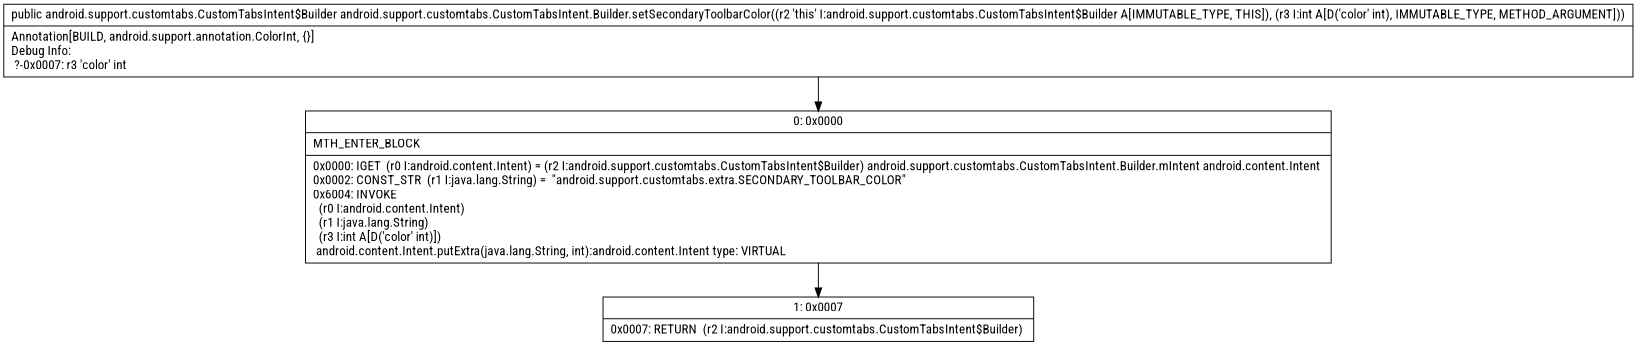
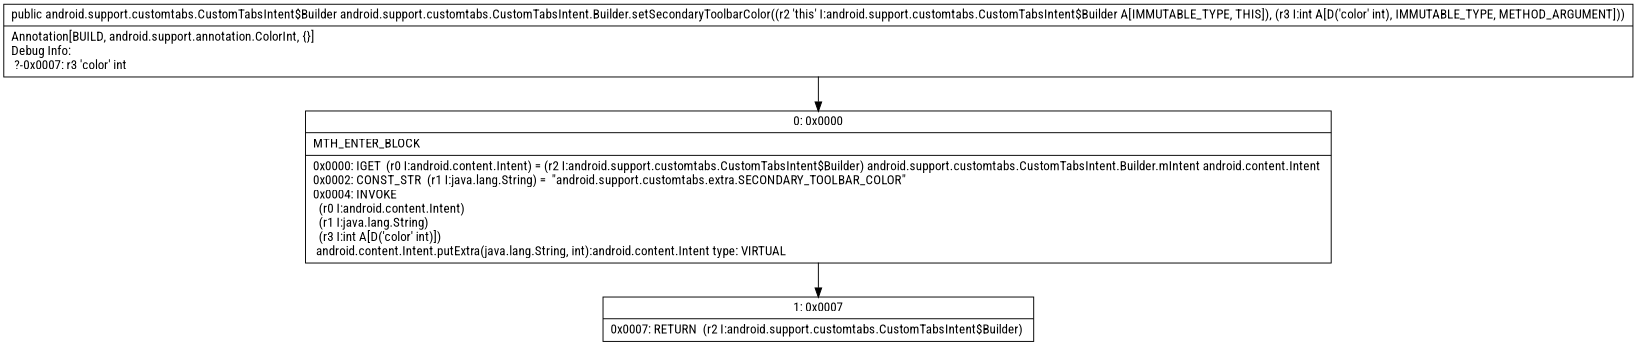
(358, 195) -> (358, 195)
